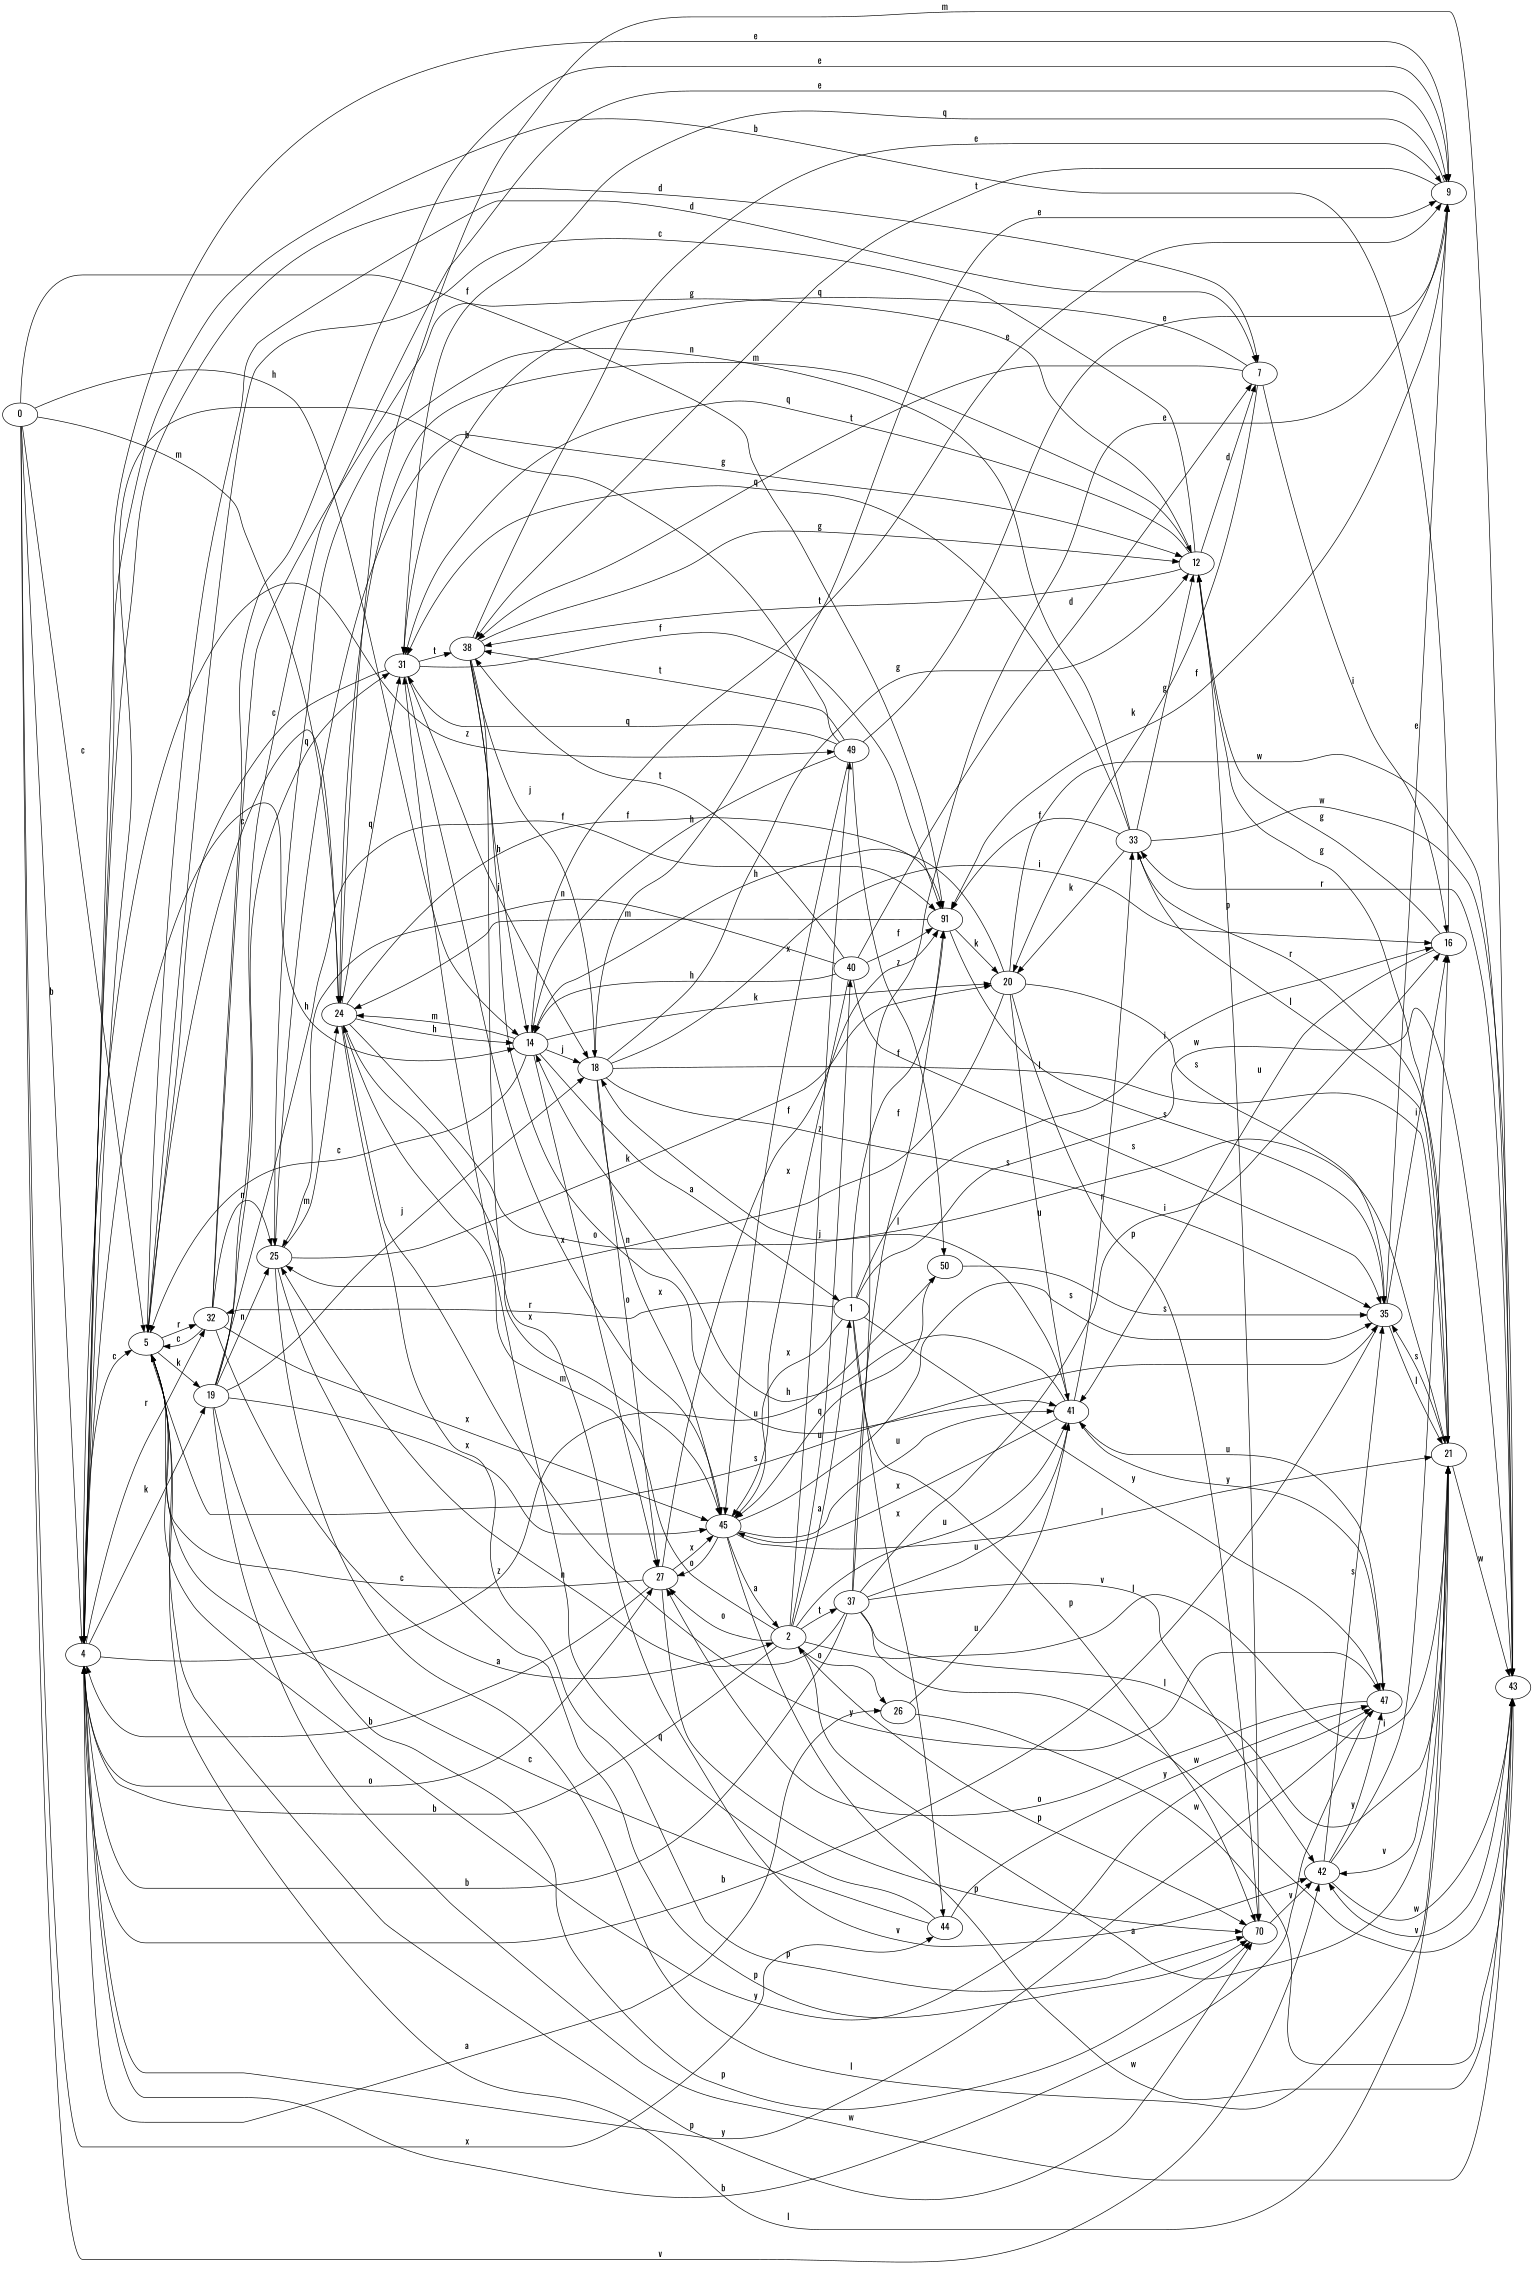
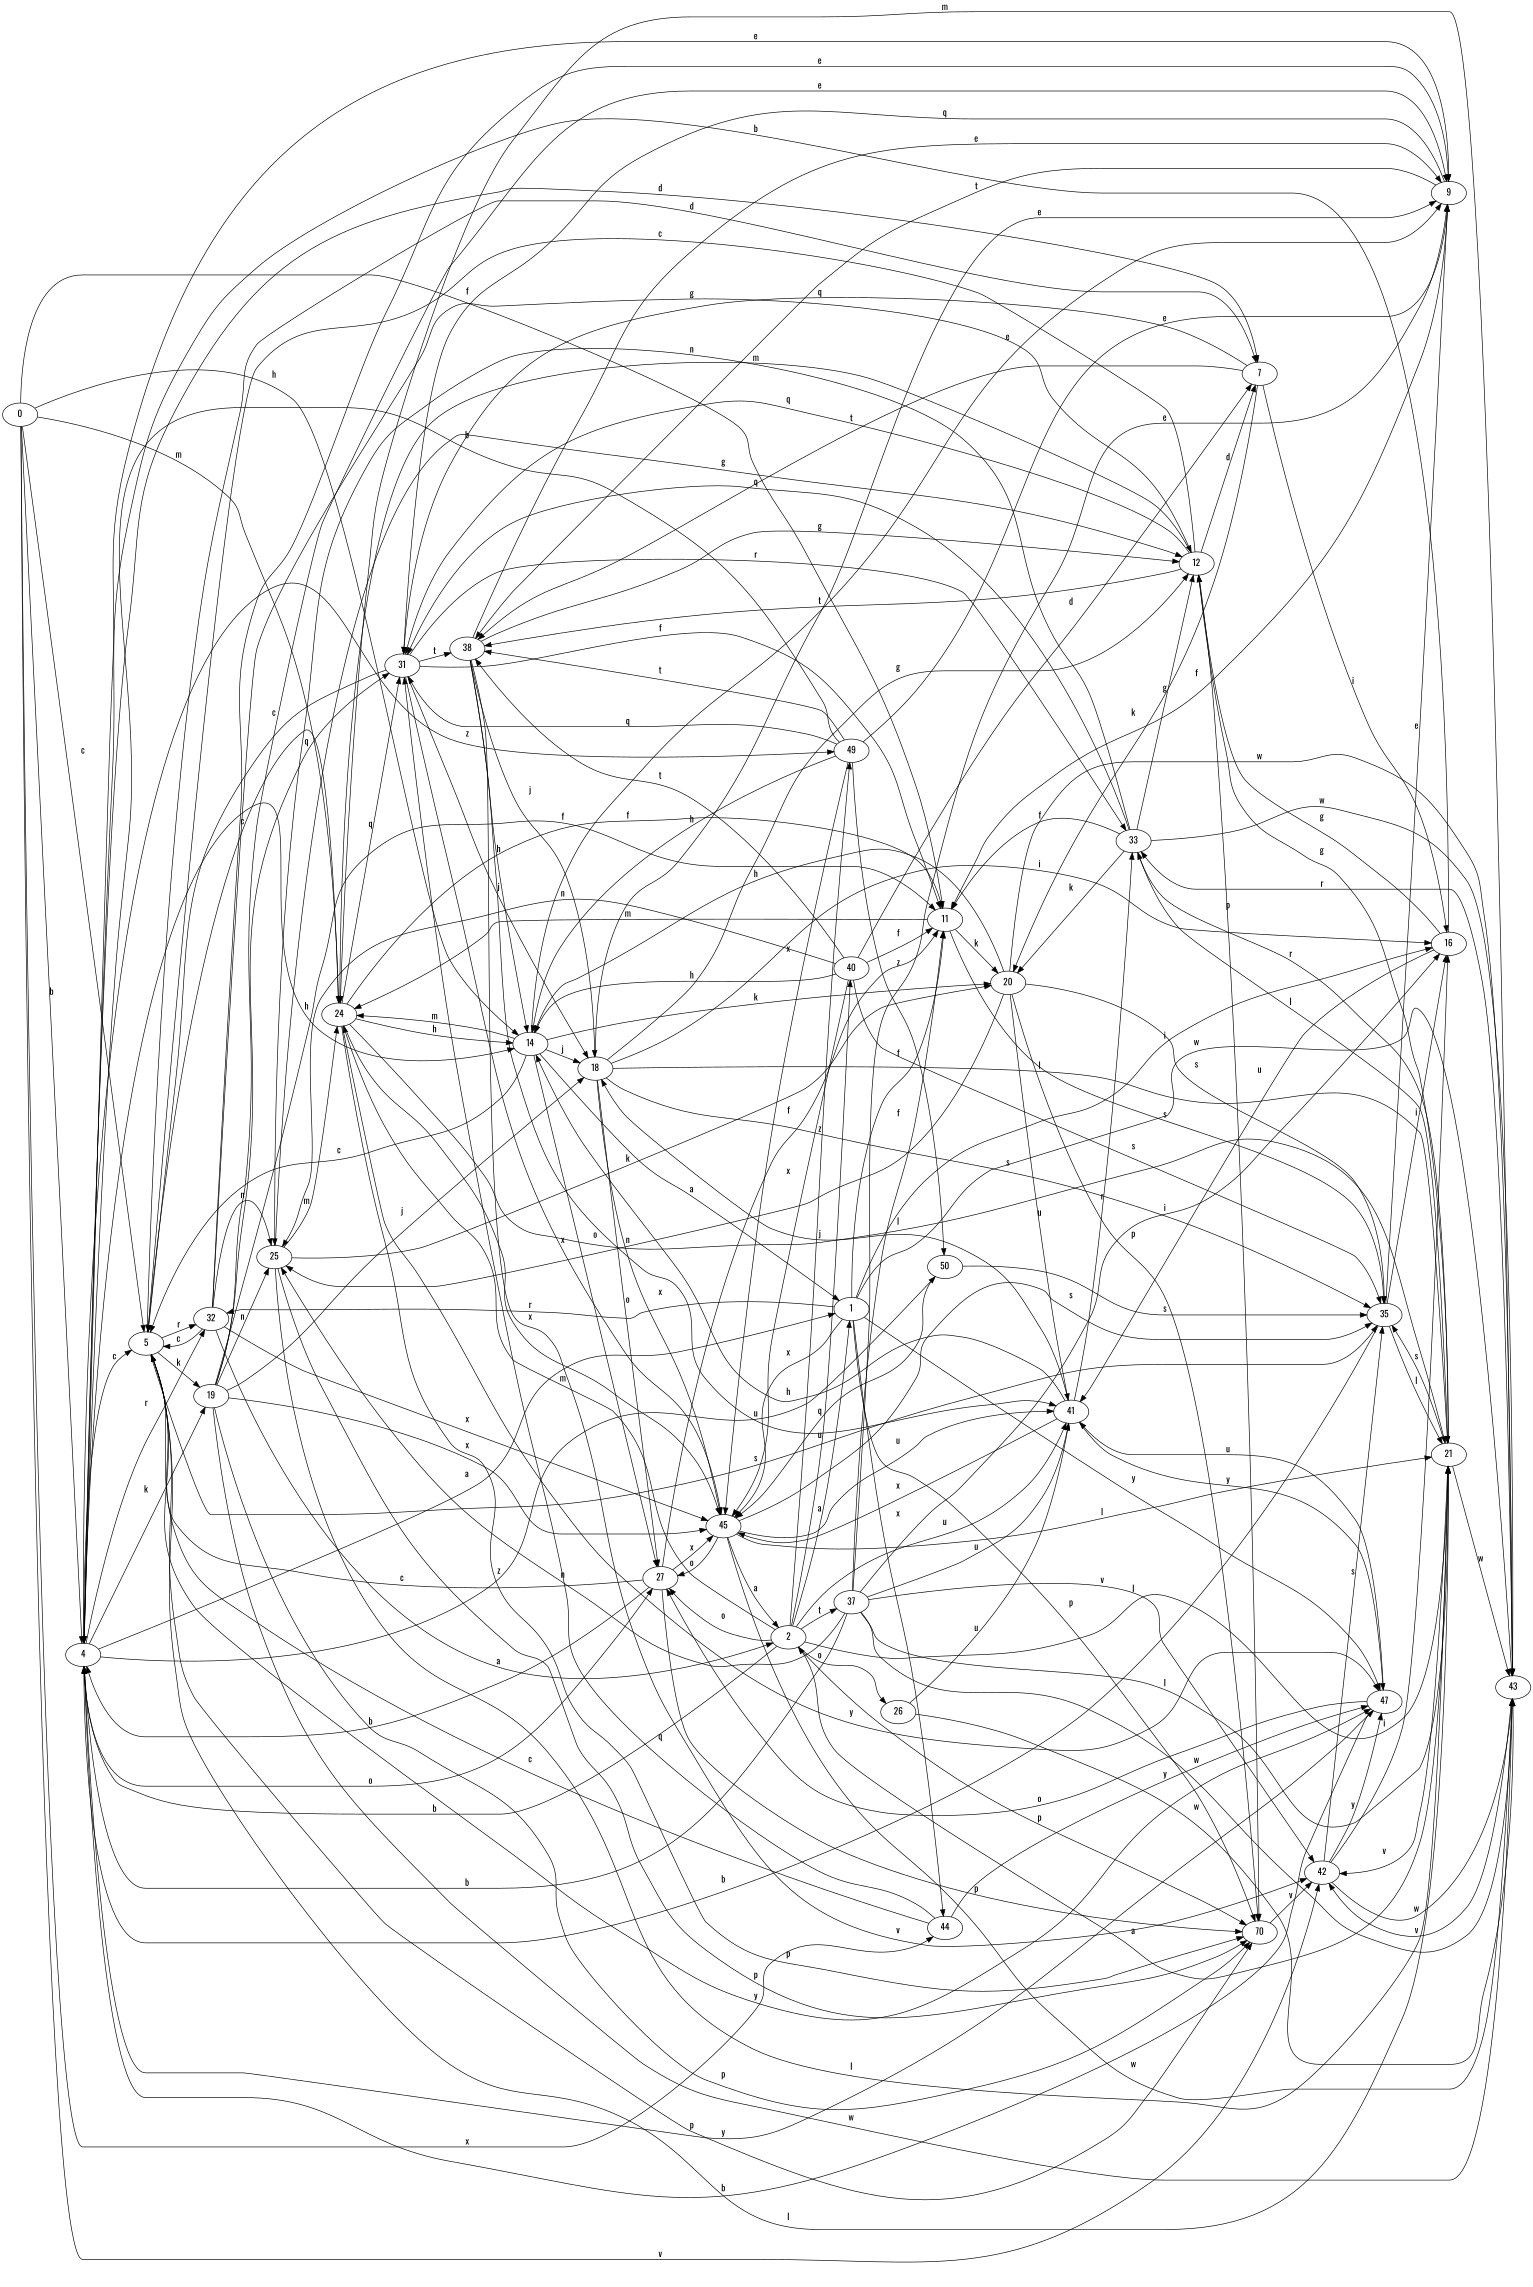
none -> (790, 563)
(945, 920) -> (945, 920)
(323, 2100) -> (480, 1482)
